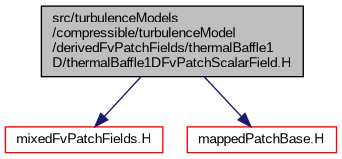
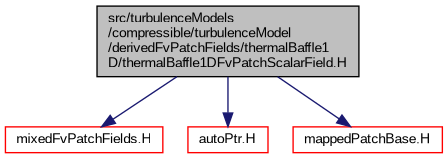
none -> (228, 140)
